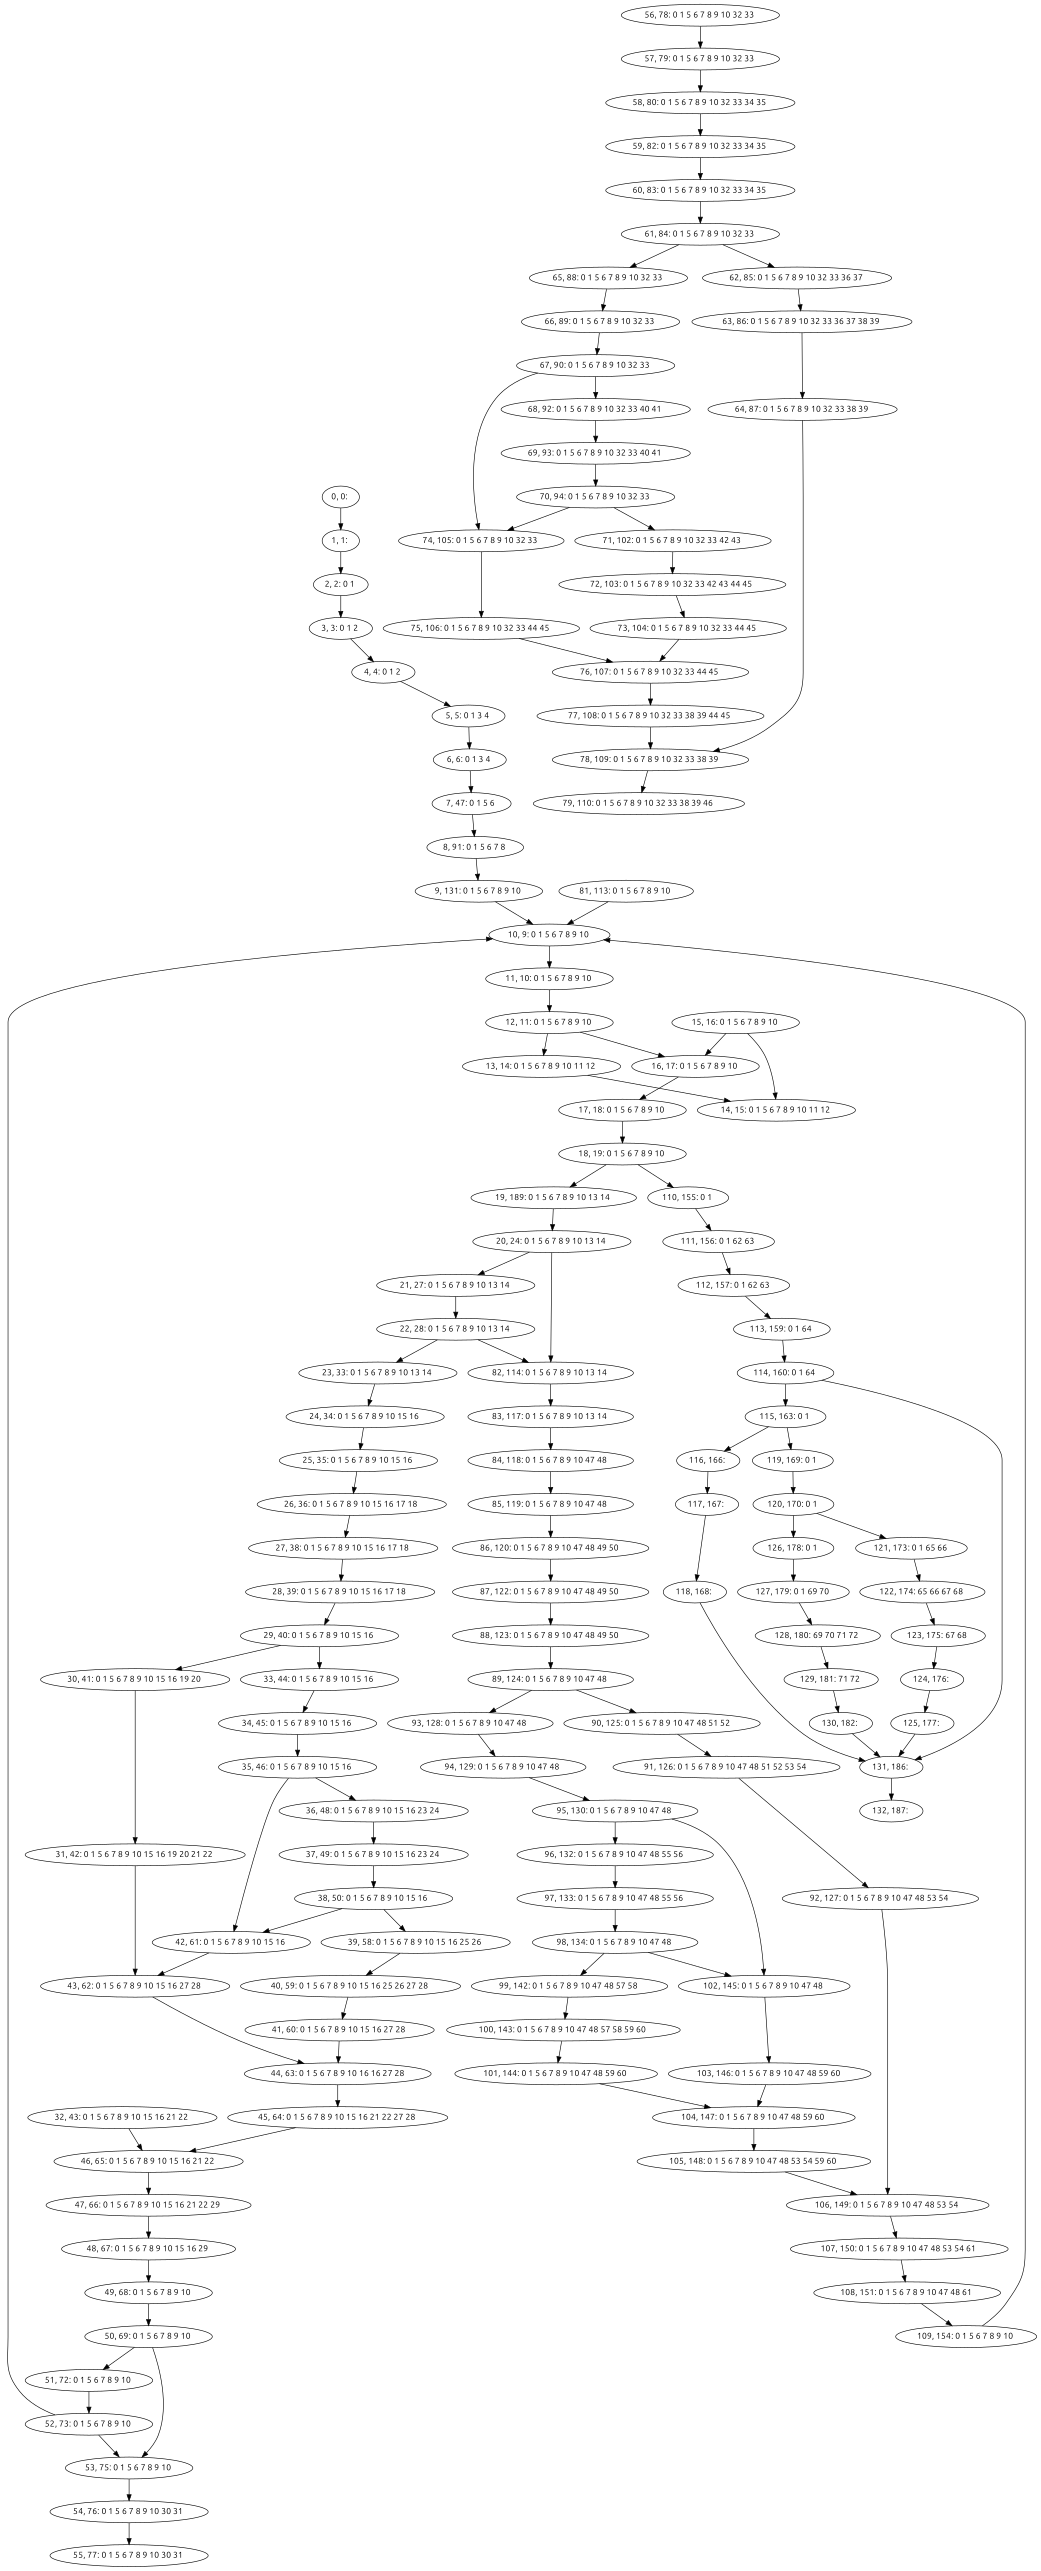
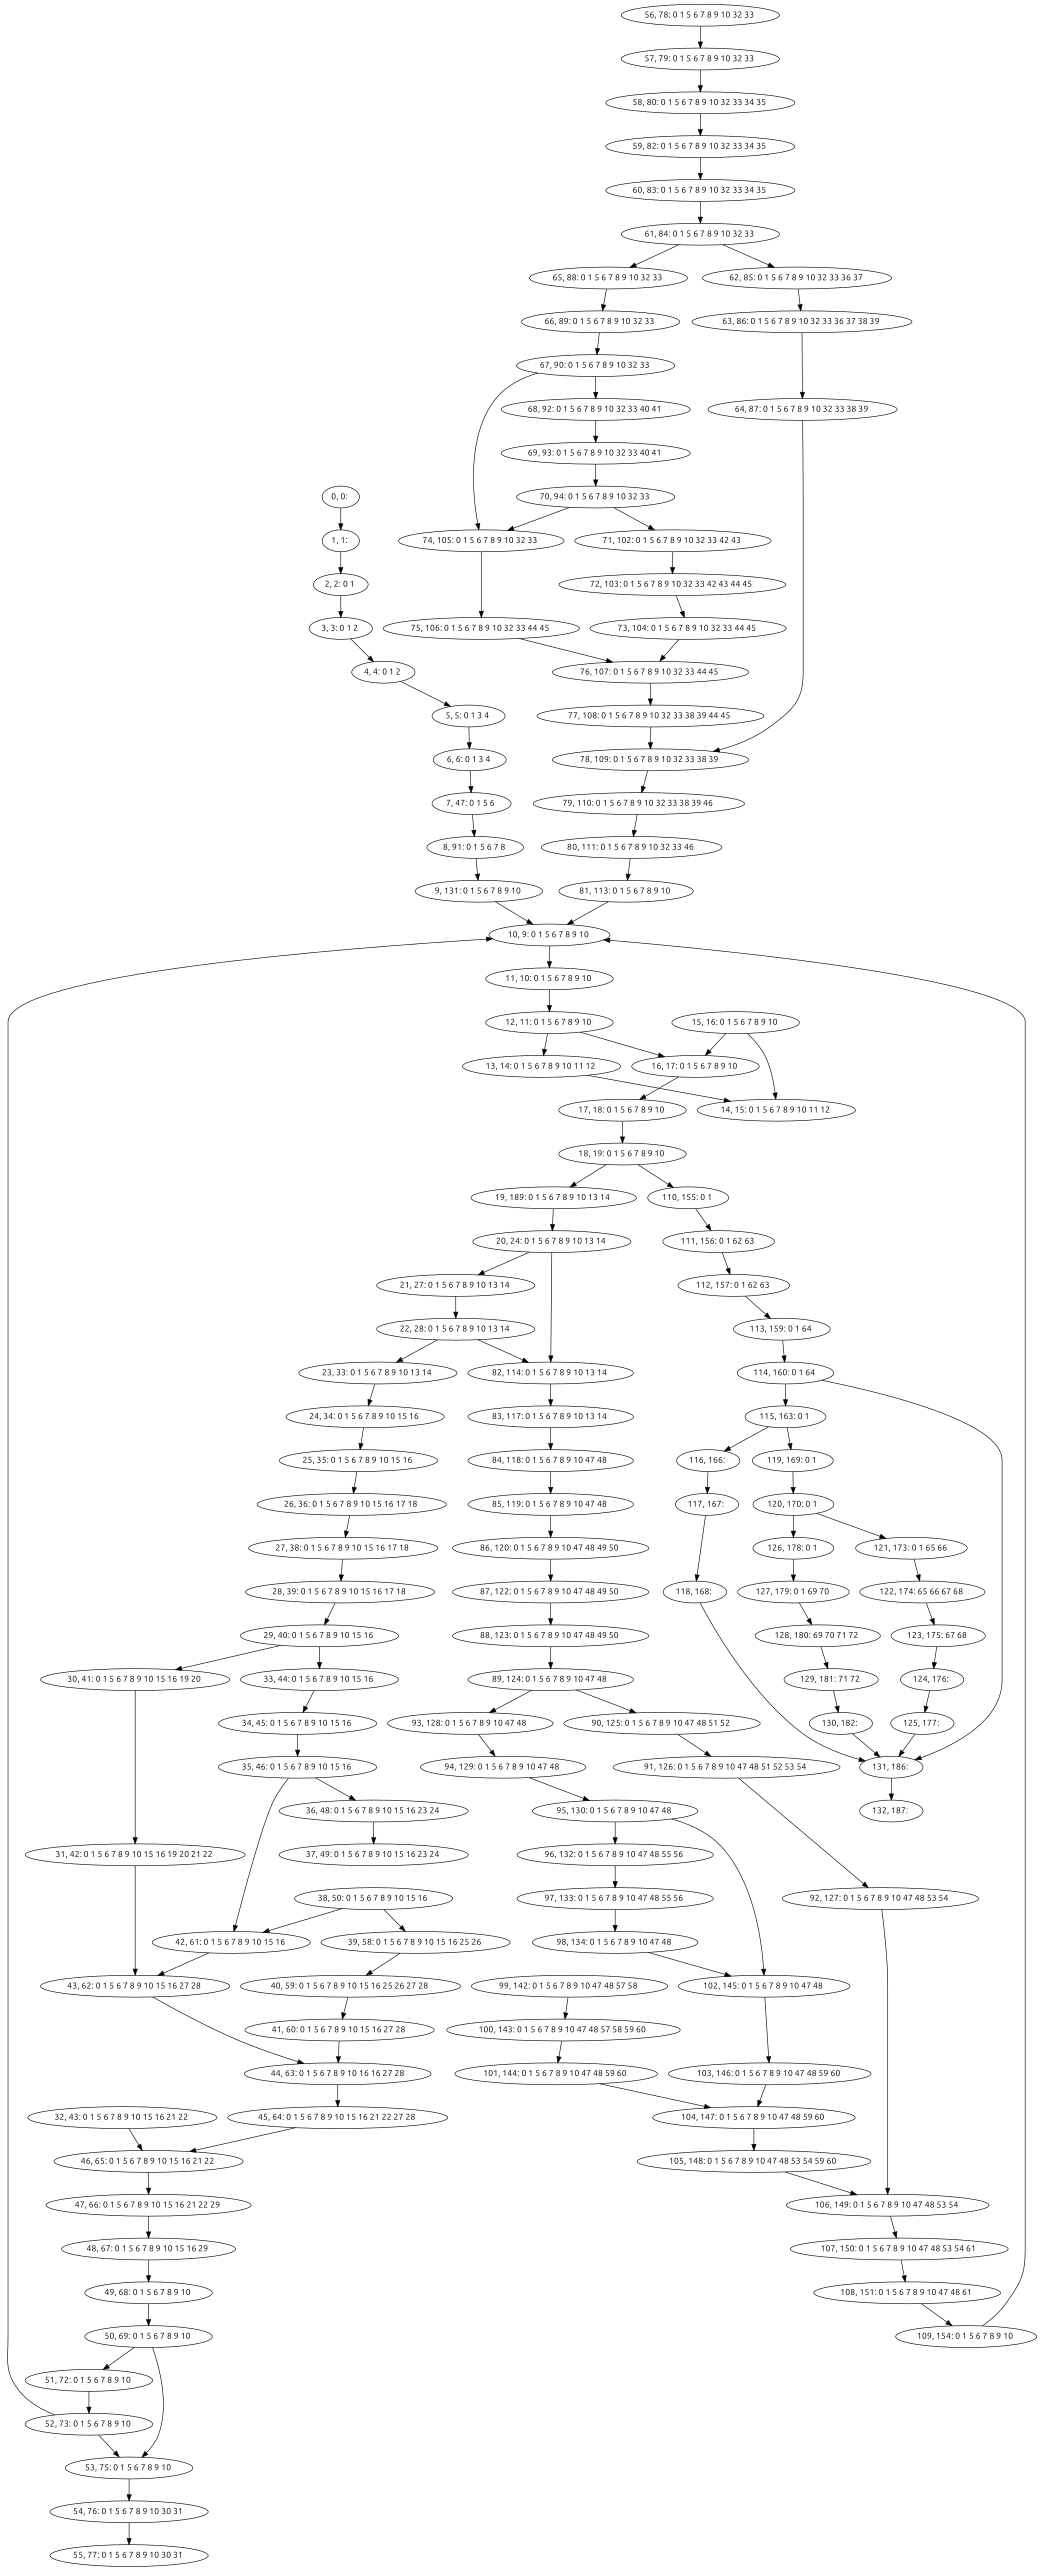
none -> (632, 847)
(374, 1874) -> none
(595, 1962) -> none
